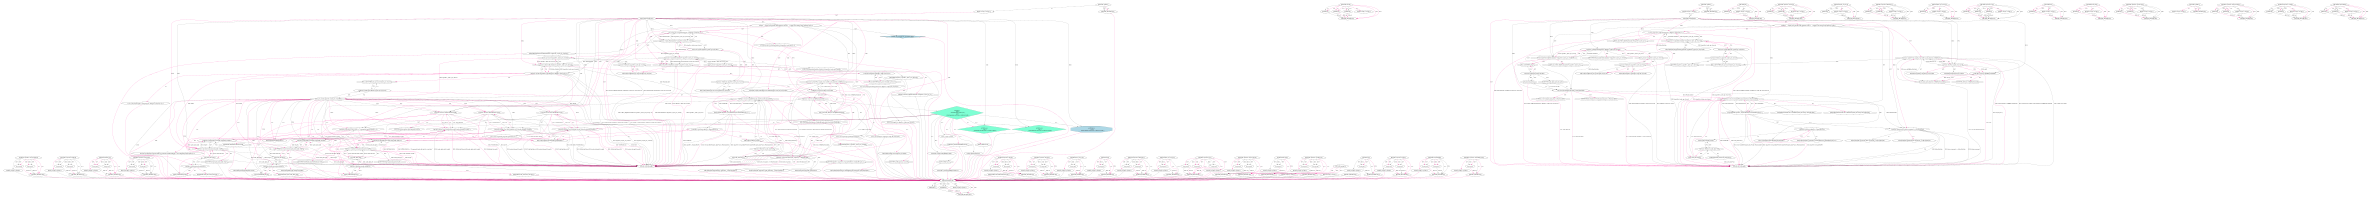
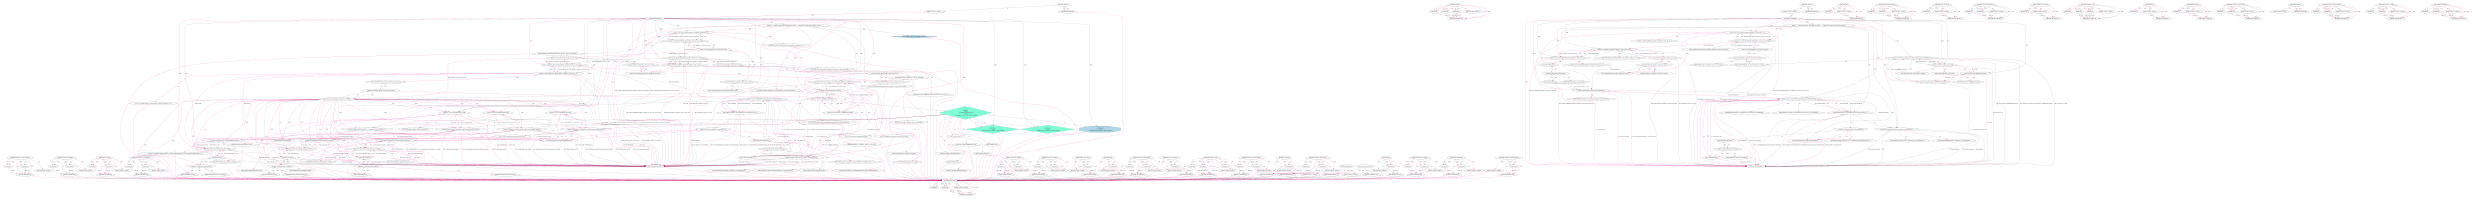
(1551, 99) -> none
none -> (1365, 166)
(999, 175) -> none
